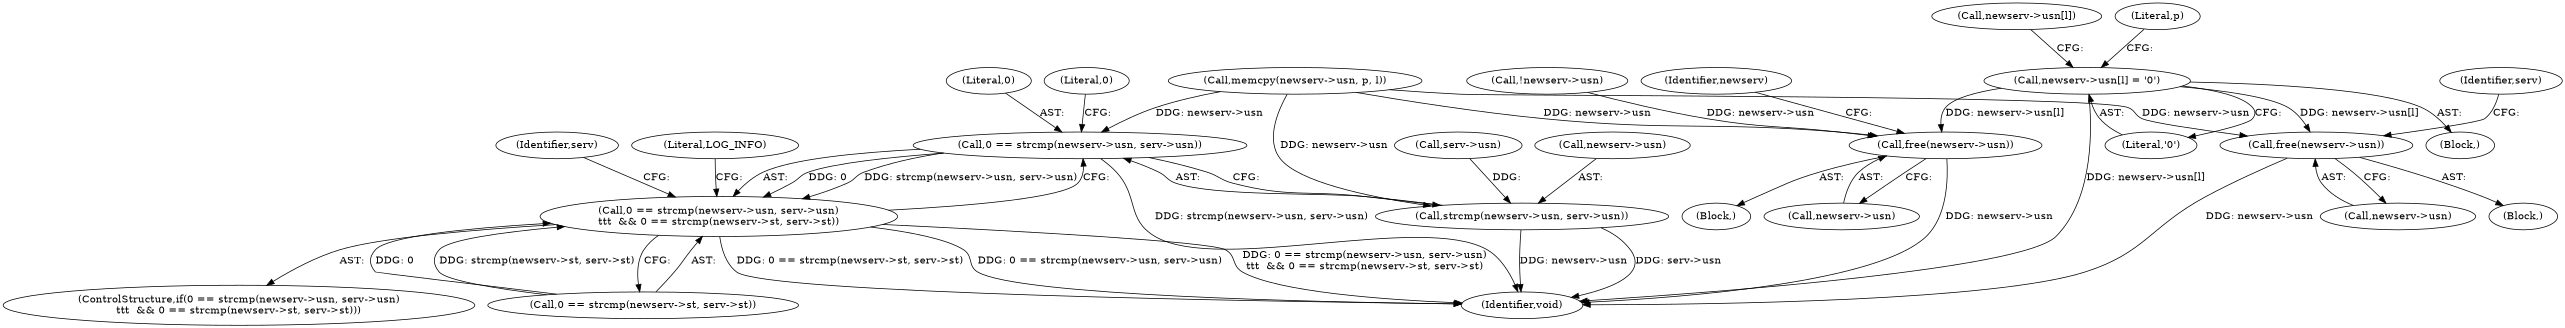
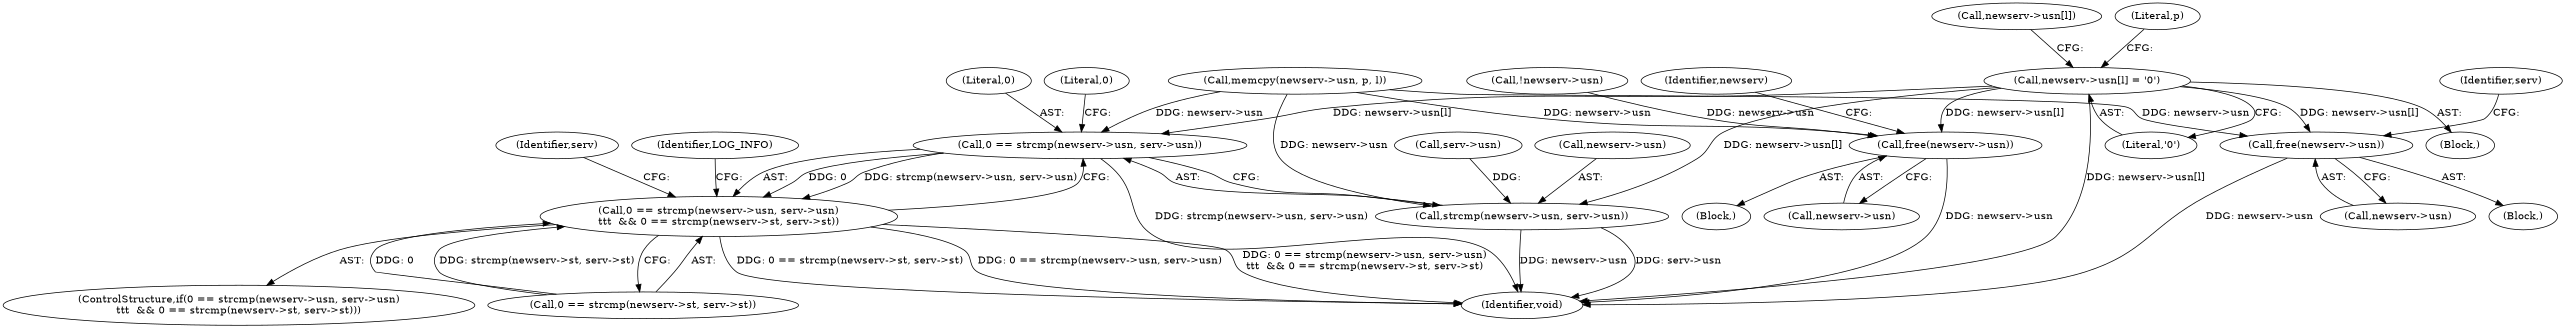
none -> (1456, 99)
none -> (1782, 115)
(715, 145) -> (715, 145)
